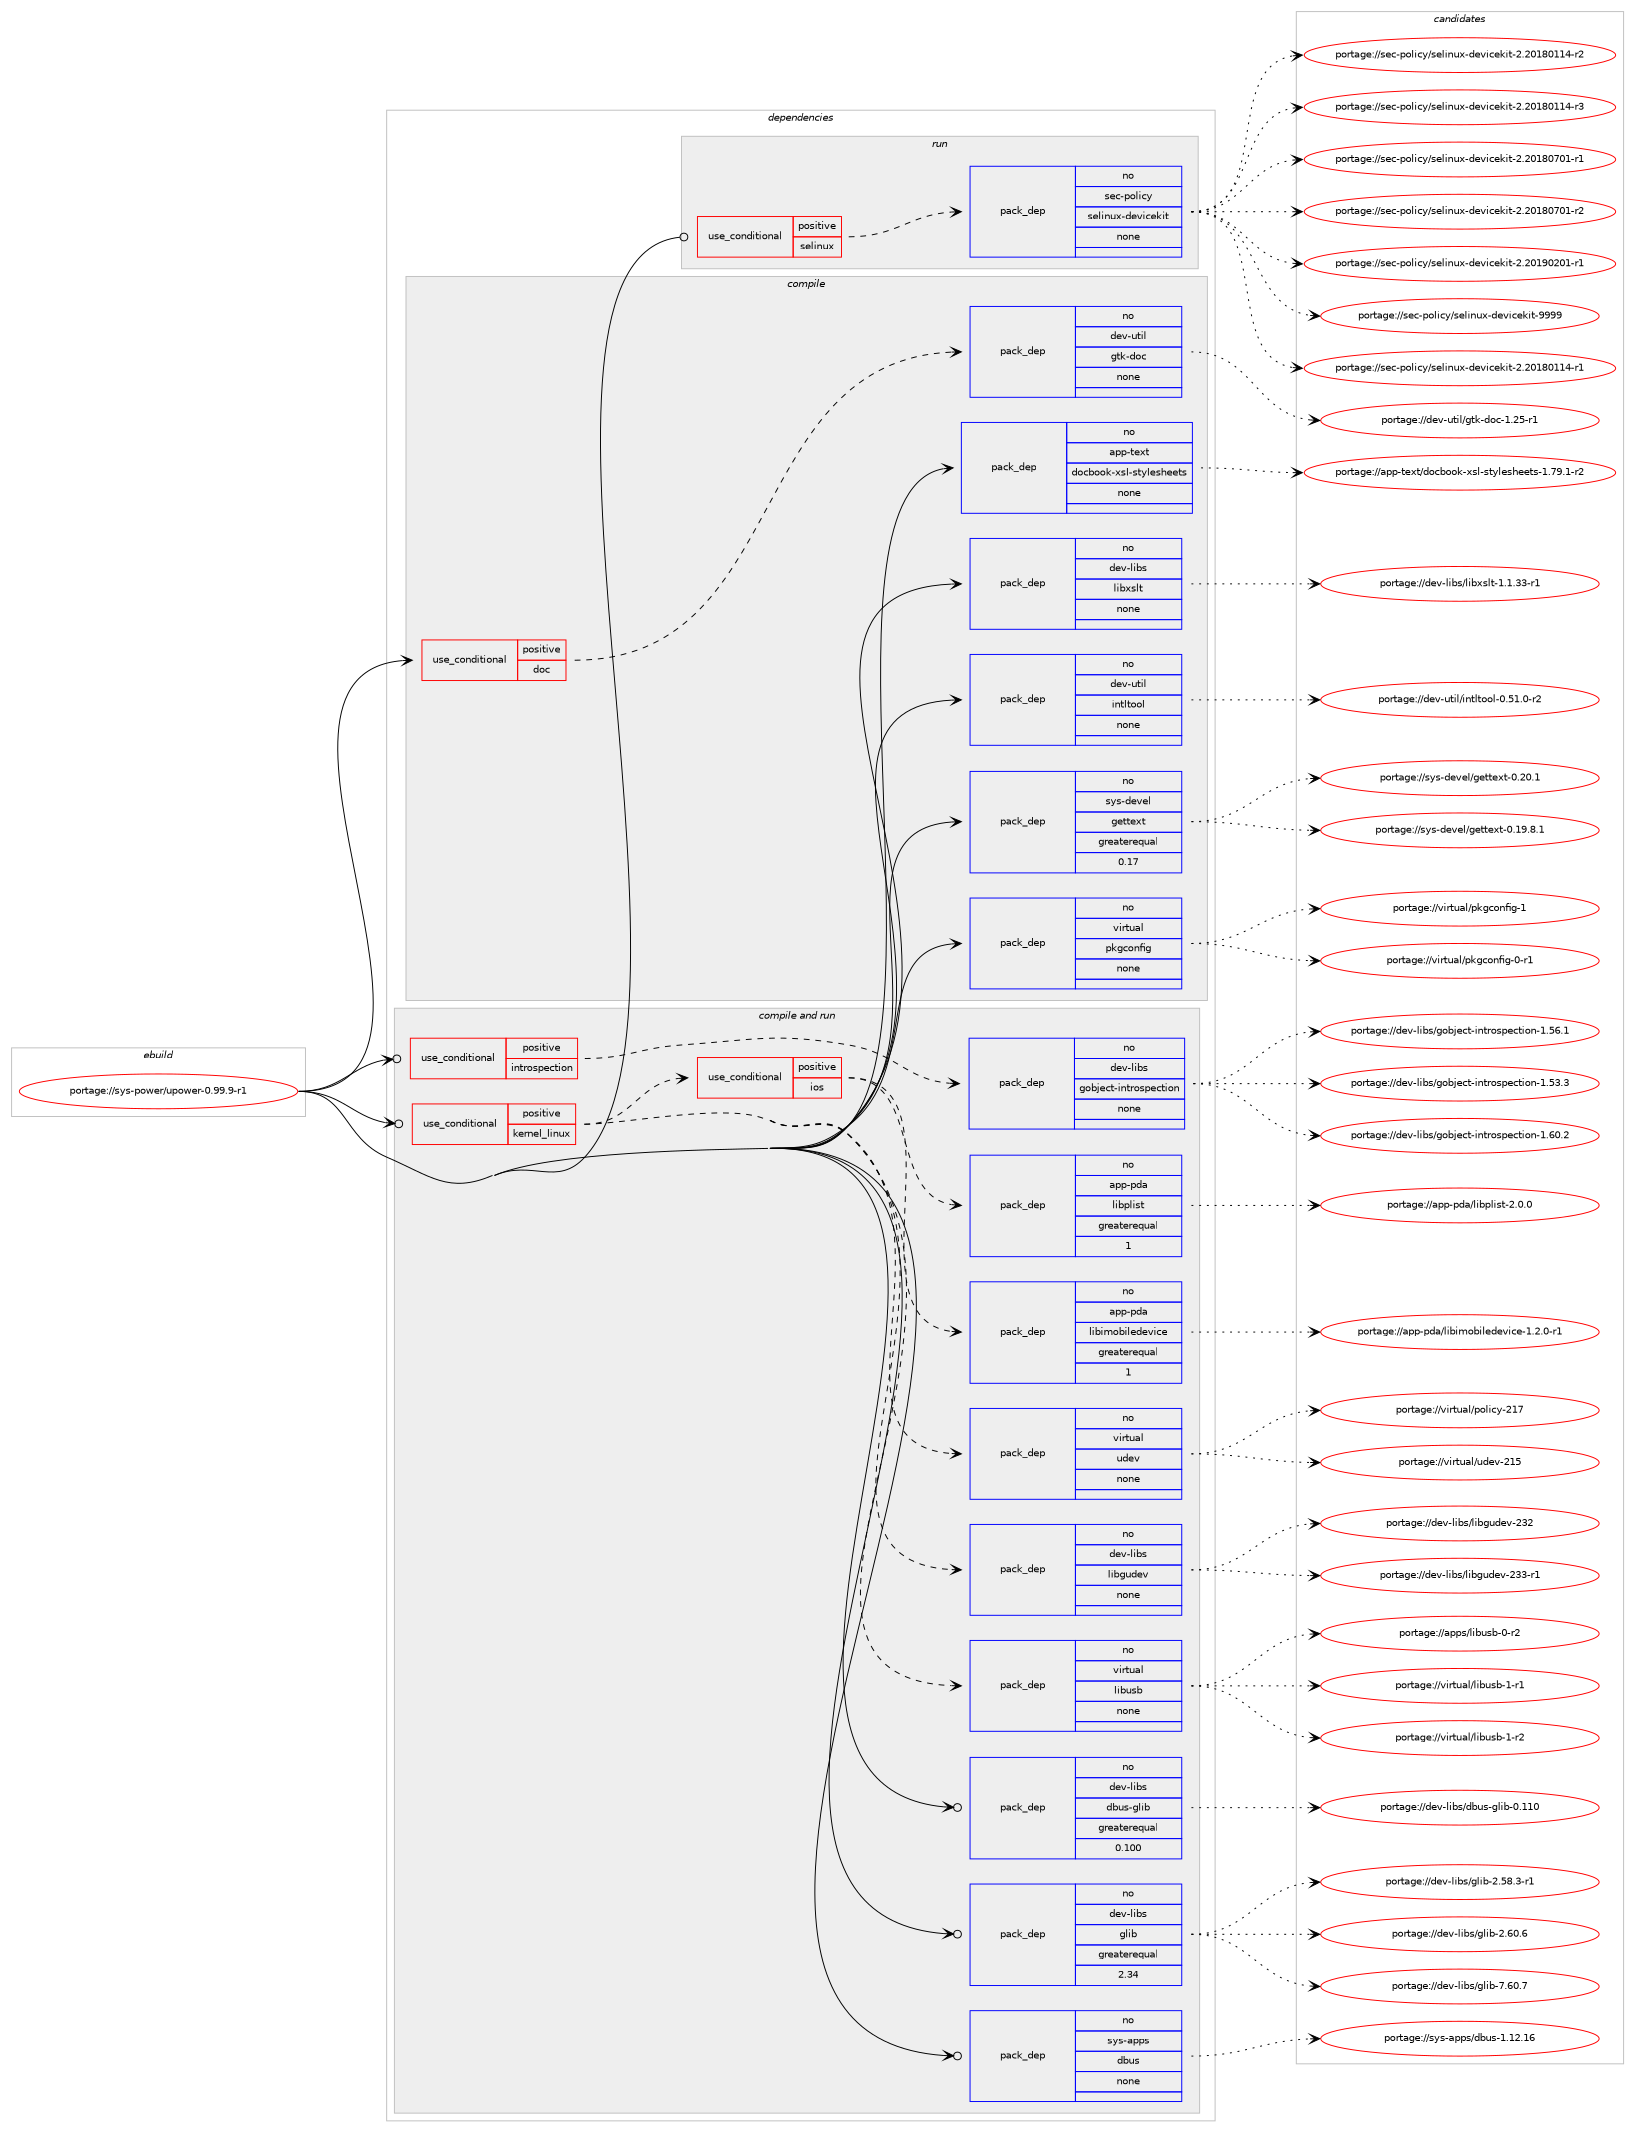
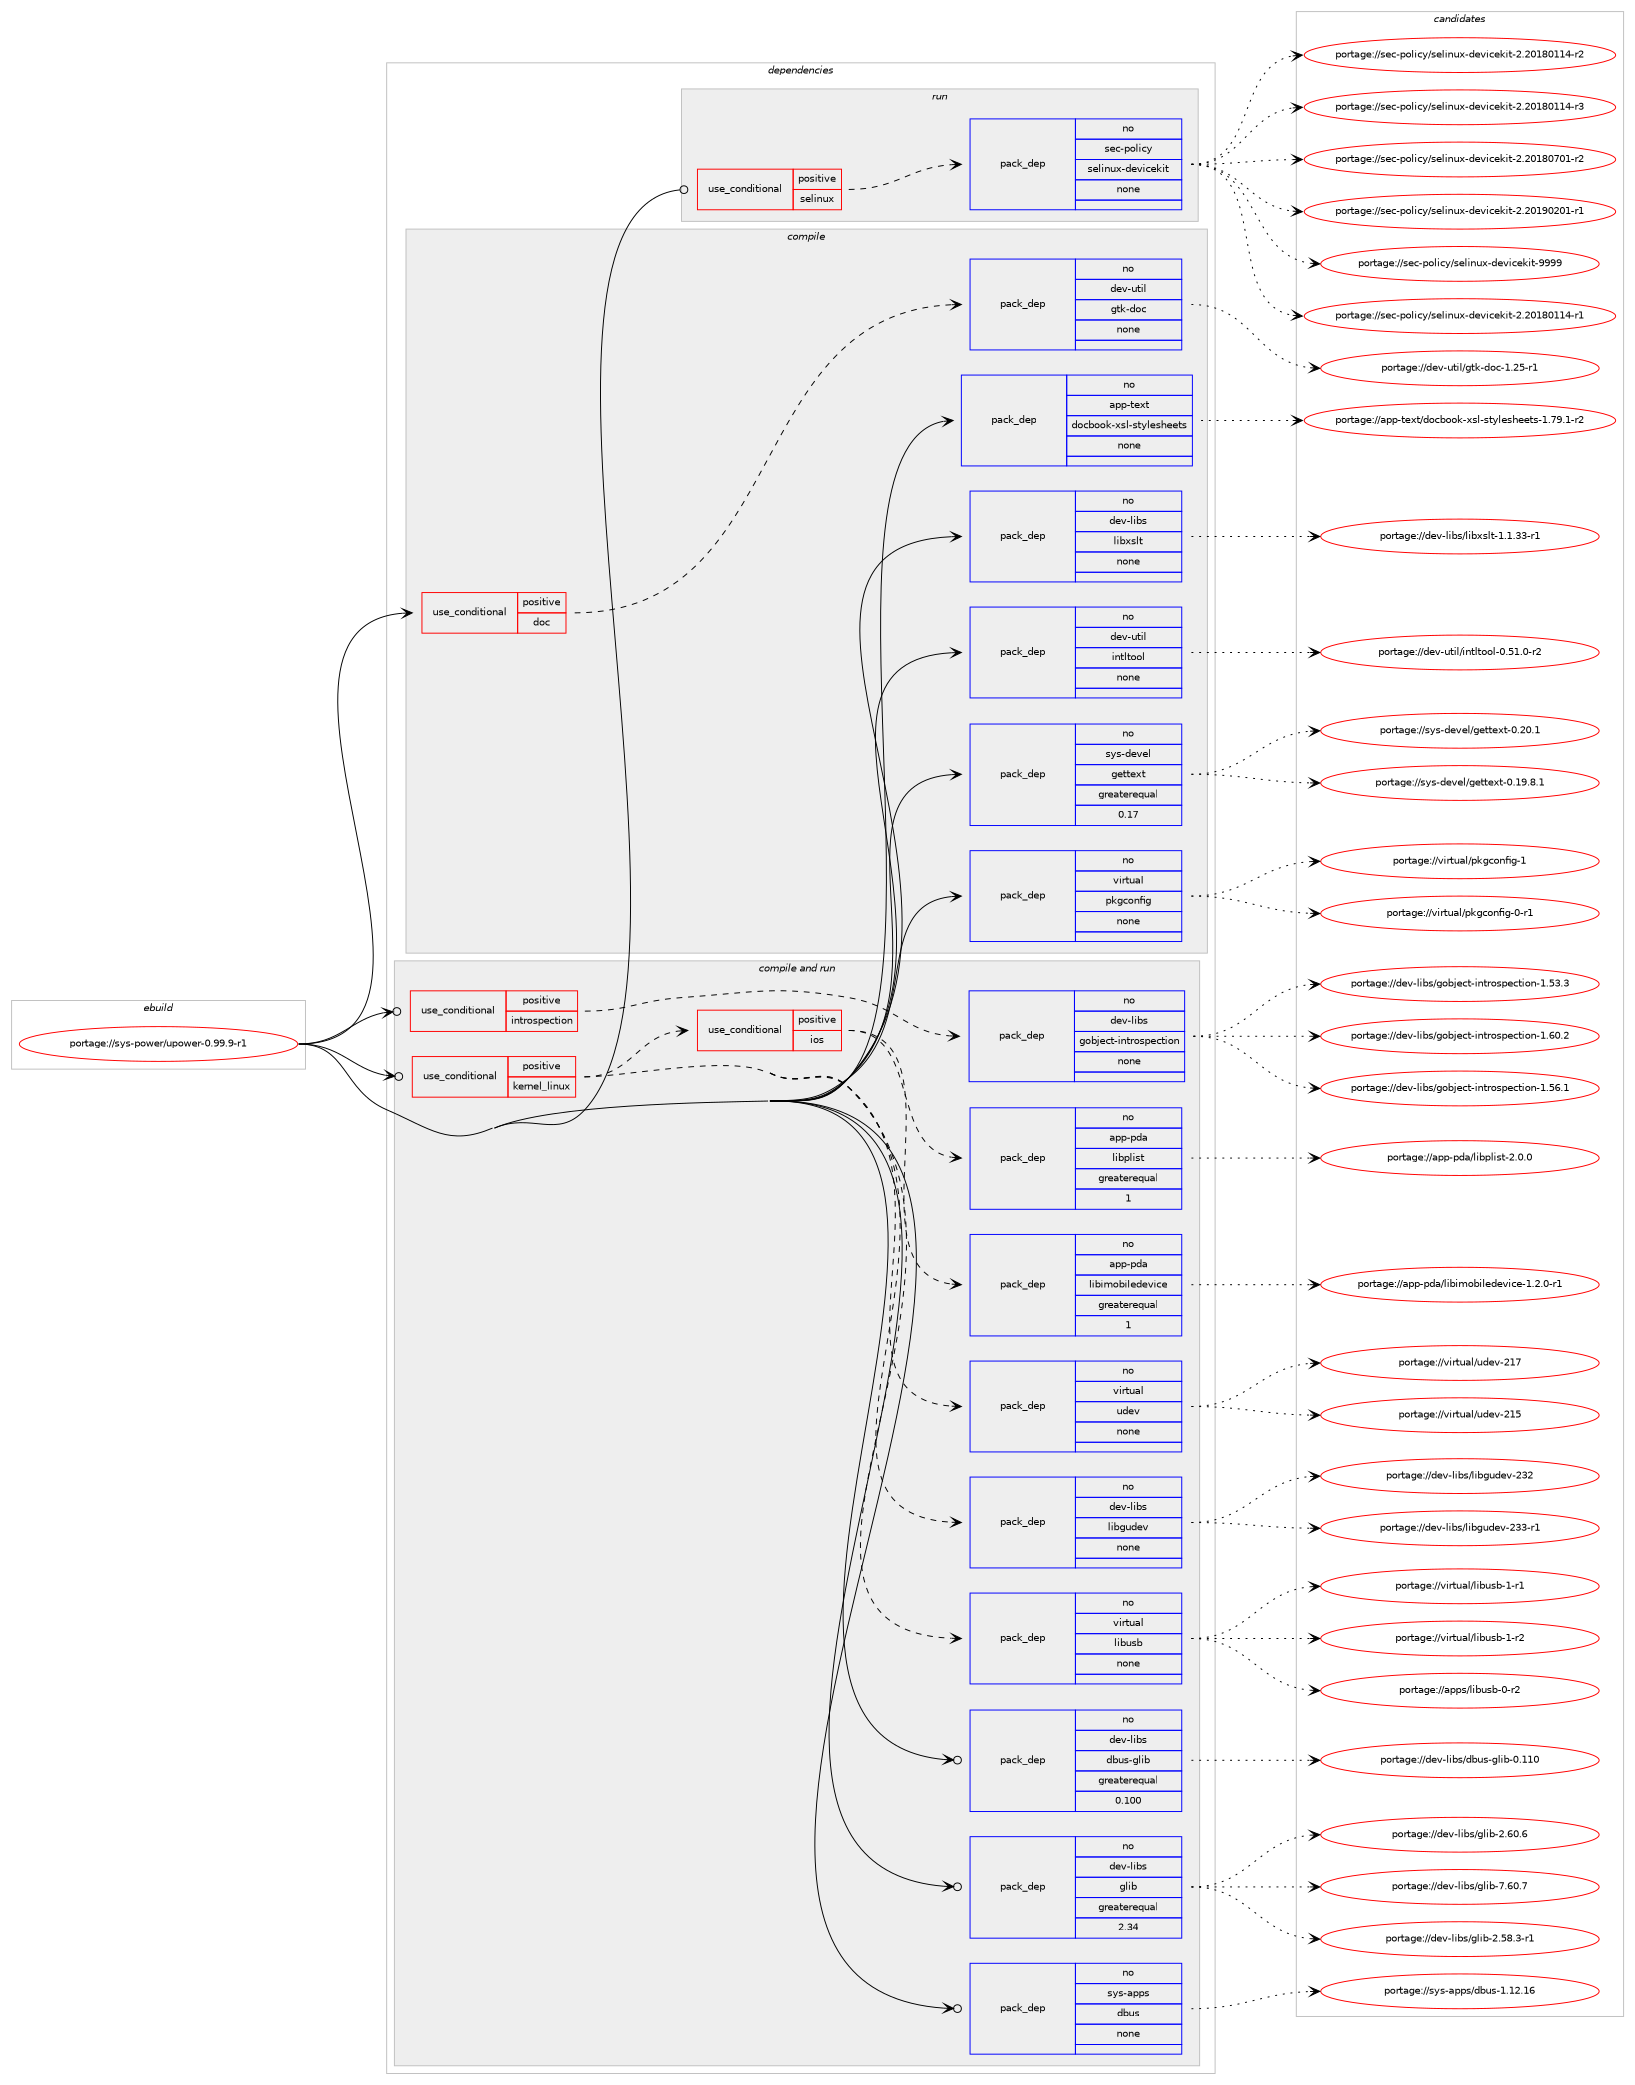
(1460, 159) -> none
(1460, 1410) -> (1460, 1363)
